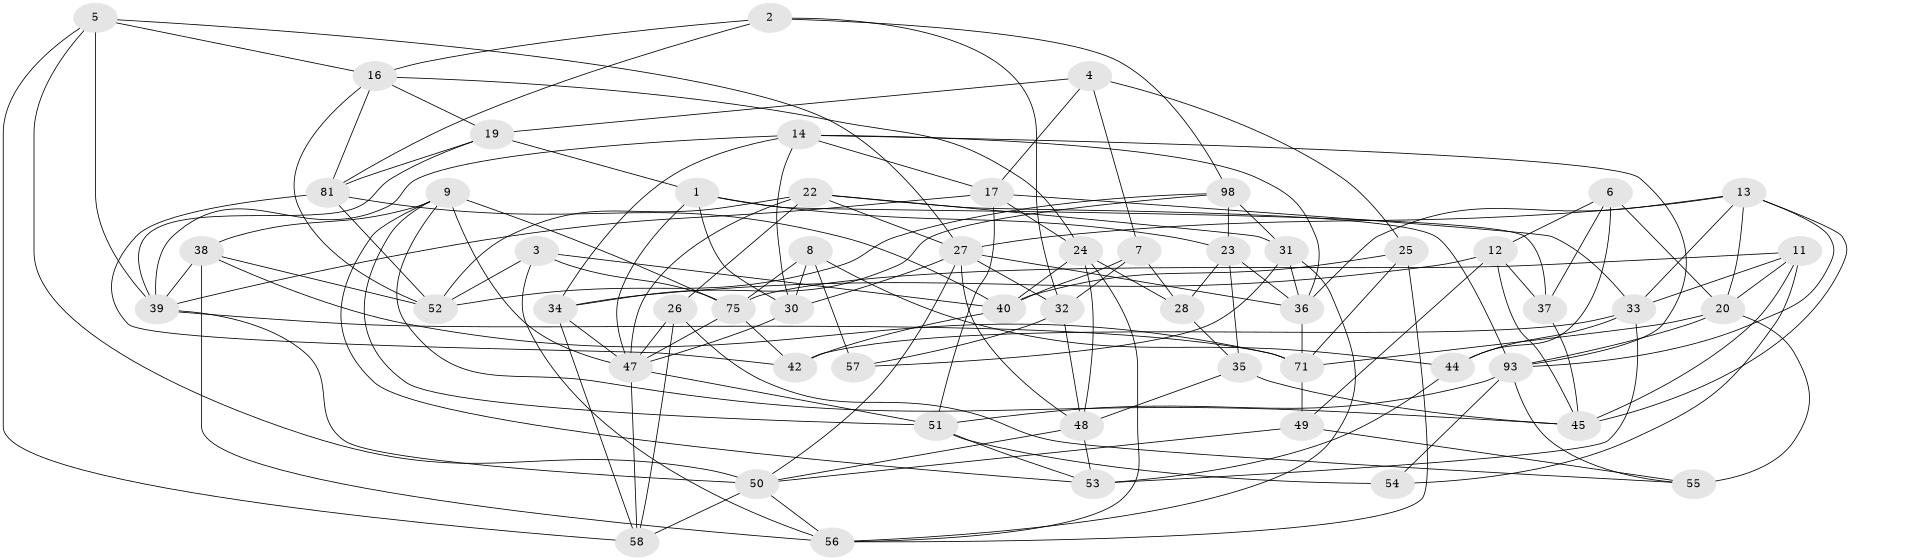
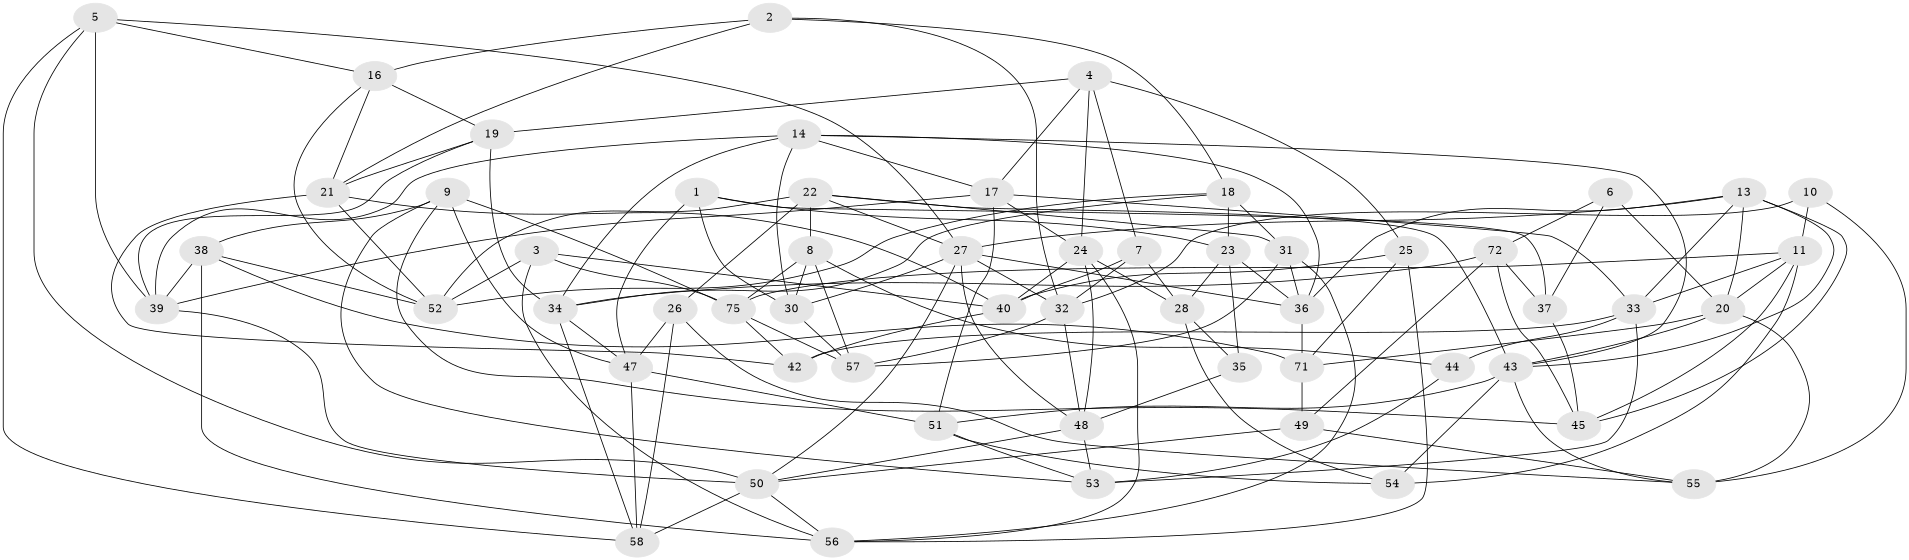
(736, 105) -> (1085, 164)
(595, 164) -> (496, 232)
(328, 193) -> (328, 193)
(1228, 193) -> (1228, 193)
none -> (1811, 193)
(1496, 251) -> (1496, 251)
(686, 253) -> (811, 222)
(1582, 314) -> none
(733, 326) -> none
(682, 338) -> (785, 334)
(723, 339) -> (825, 341)
(1511, 368) -> (1511, 368)
(549, 407) -> none
(1406, 408) -> none
none -> (1249, 425)
